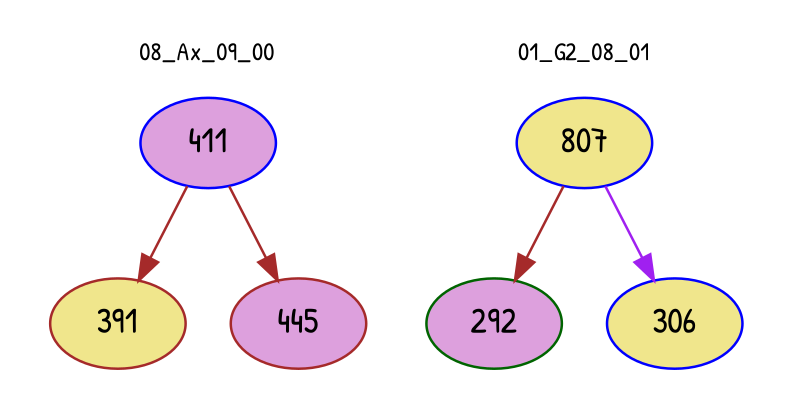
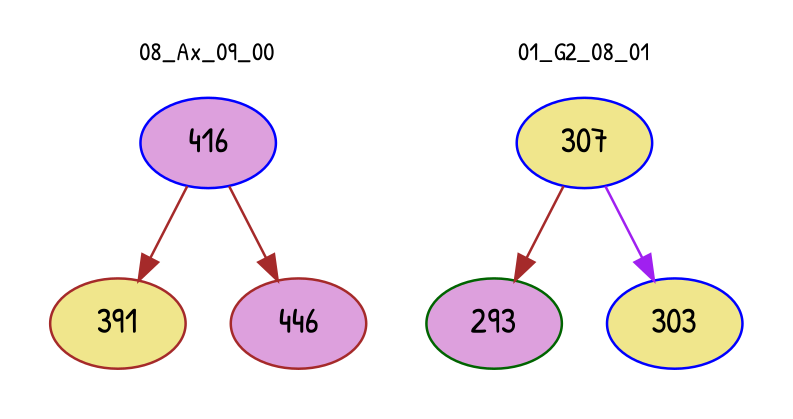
(208, 143) -> (208, 143)
(584, 143) -> (584, 143)
(298, 324) -> (298, 324)
(494, 324) -> (494, 324)
(675, 324) -> (675, 324)
